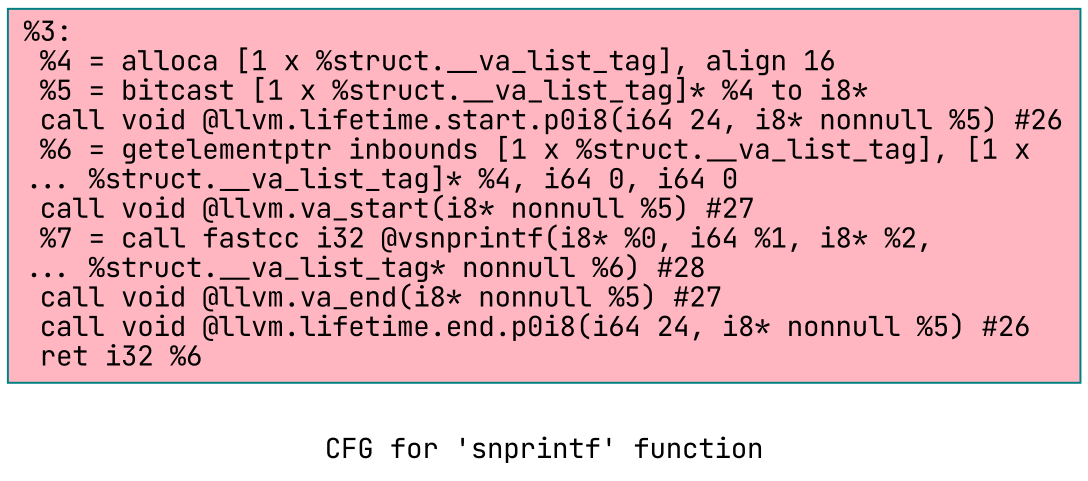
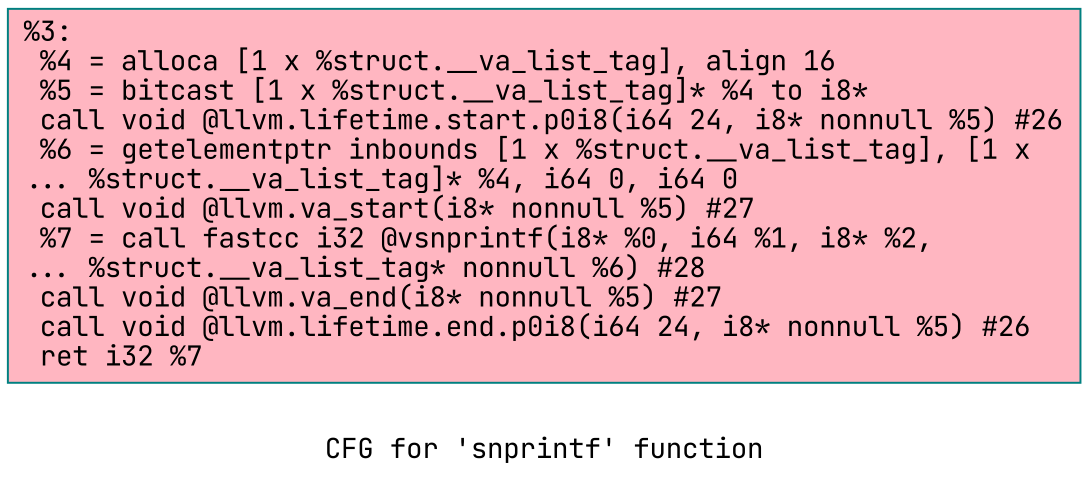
(113, 357) -> (113, 357)
